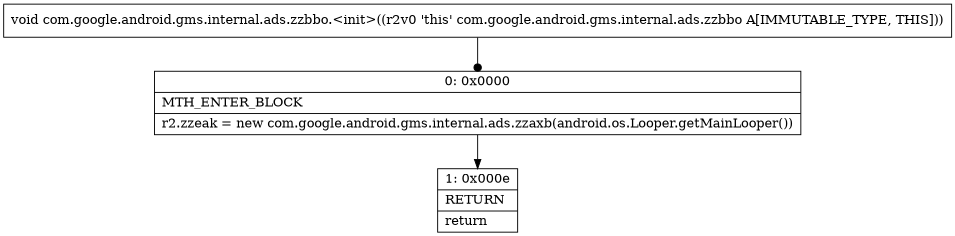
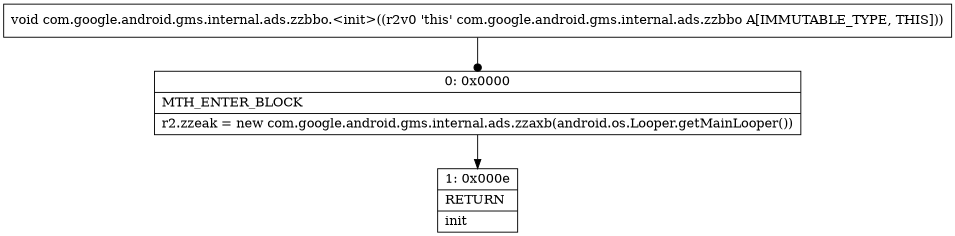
(466, 221) -> (457, 221)
